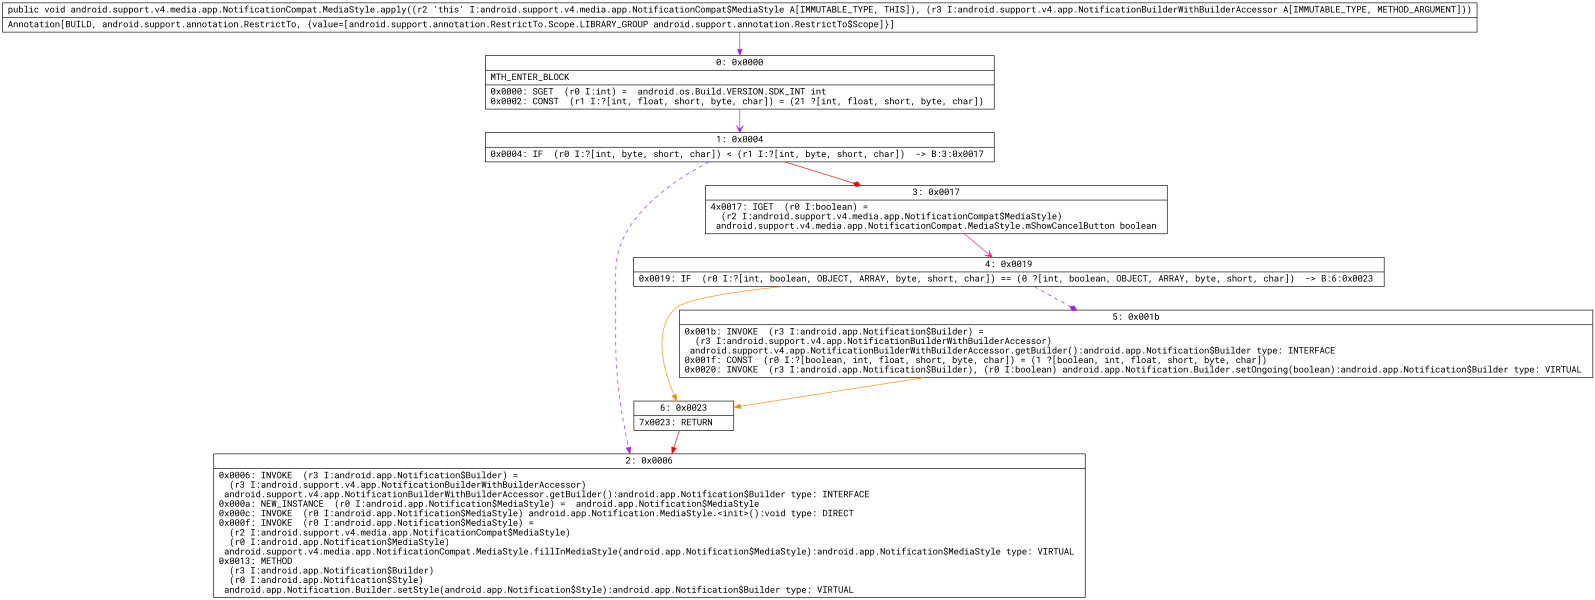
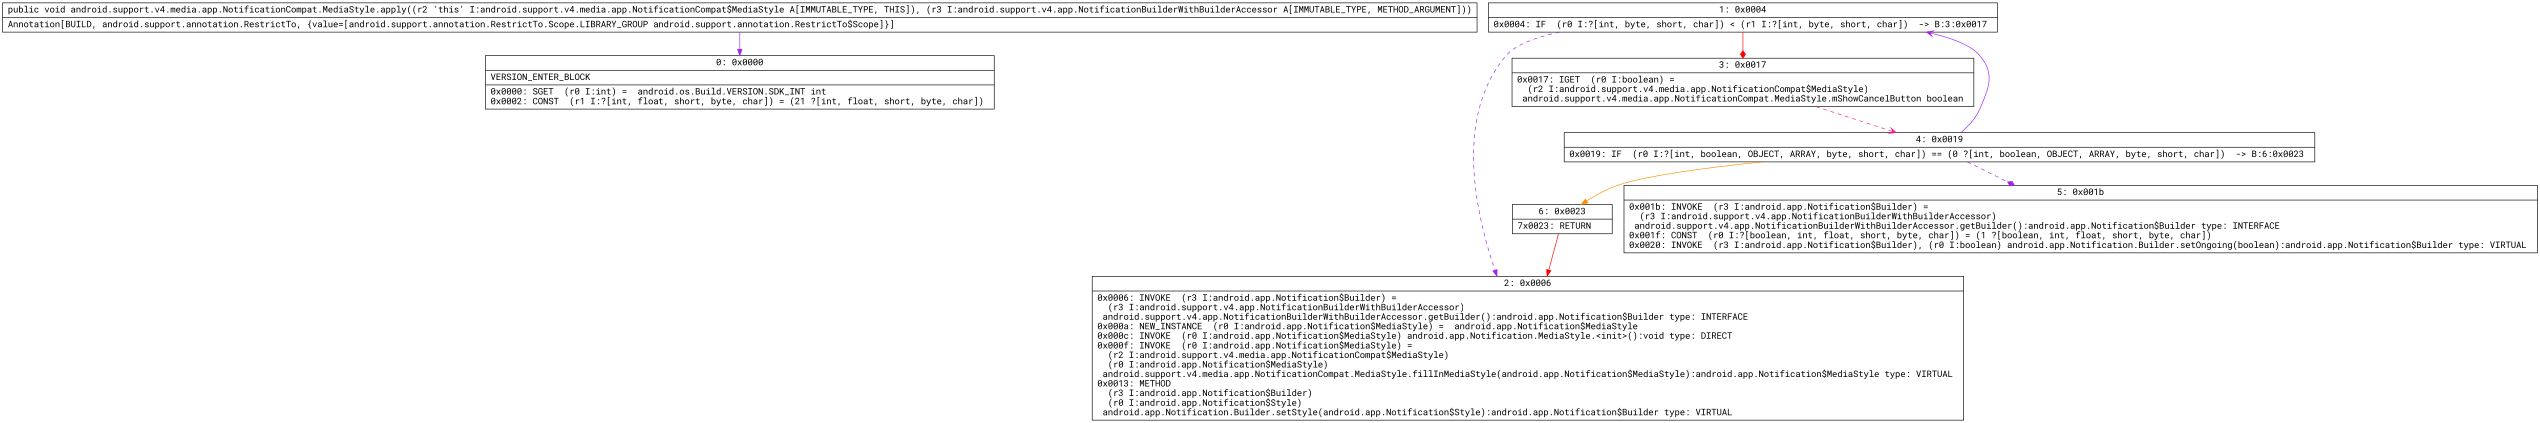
(530, 77) -> (540, 77)
(740, 118) -> (1988, 71)
(792, 207) -> (1599, 80)
(976, 243) -> (1853, 119)
(832, 392) -> none
